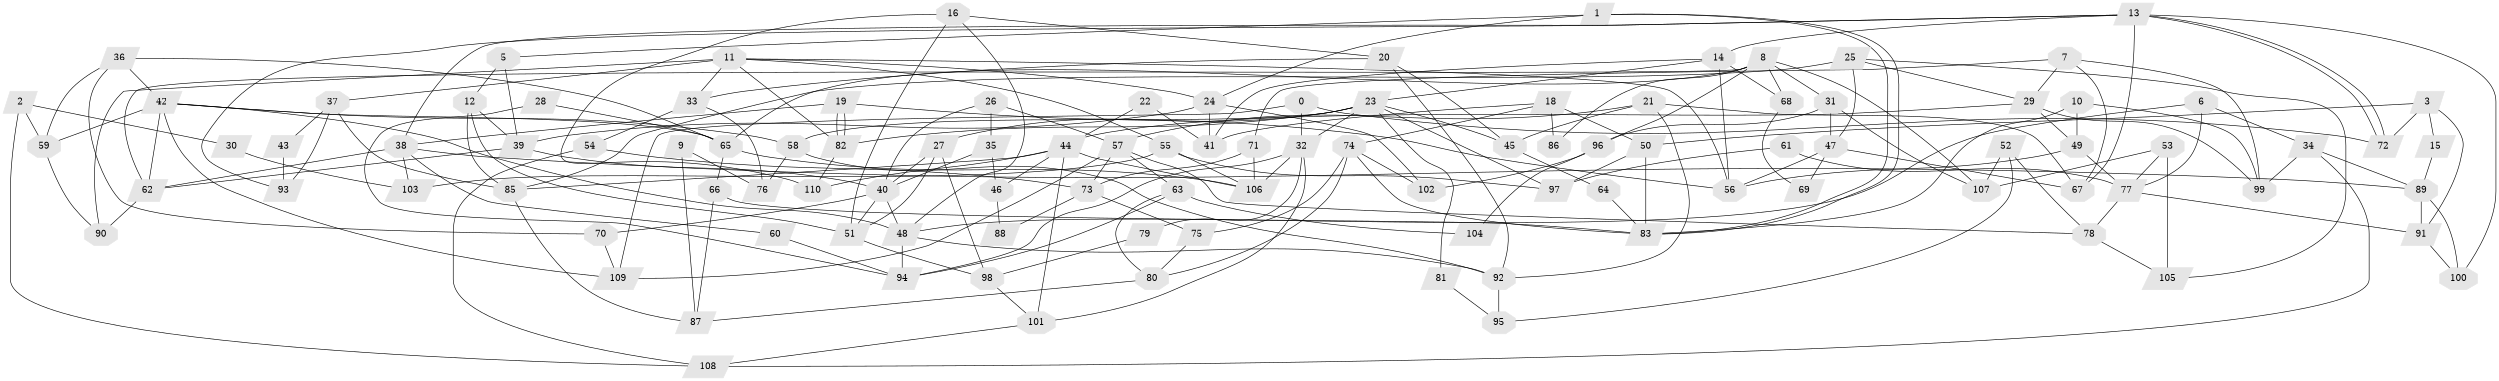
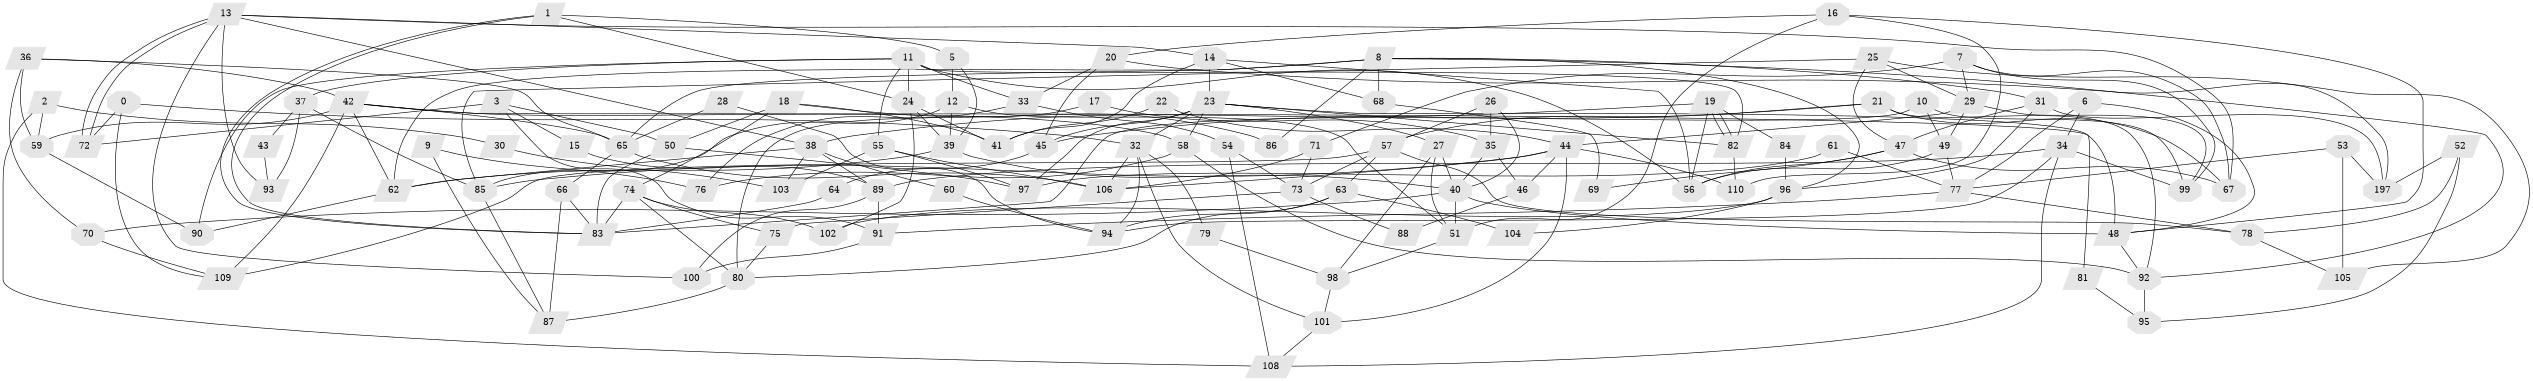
none -> (1095, 102)
none -> (1785, 146)
(1981, 190) -> (2383, 190)
(902, 258) -> (1783, 217)
